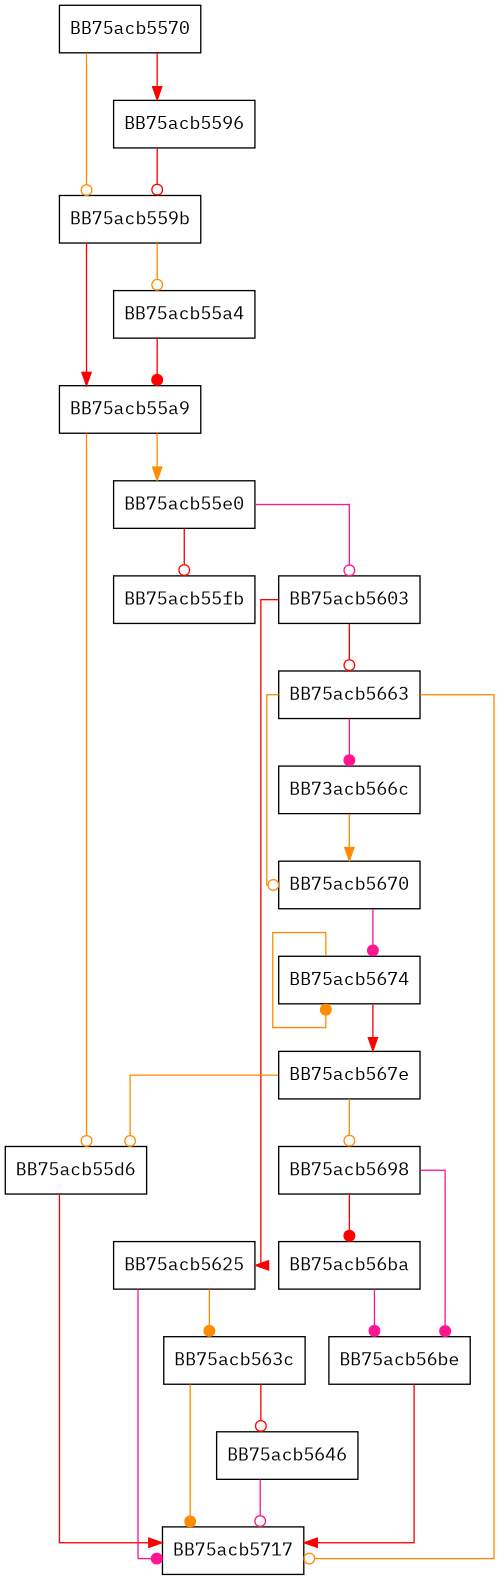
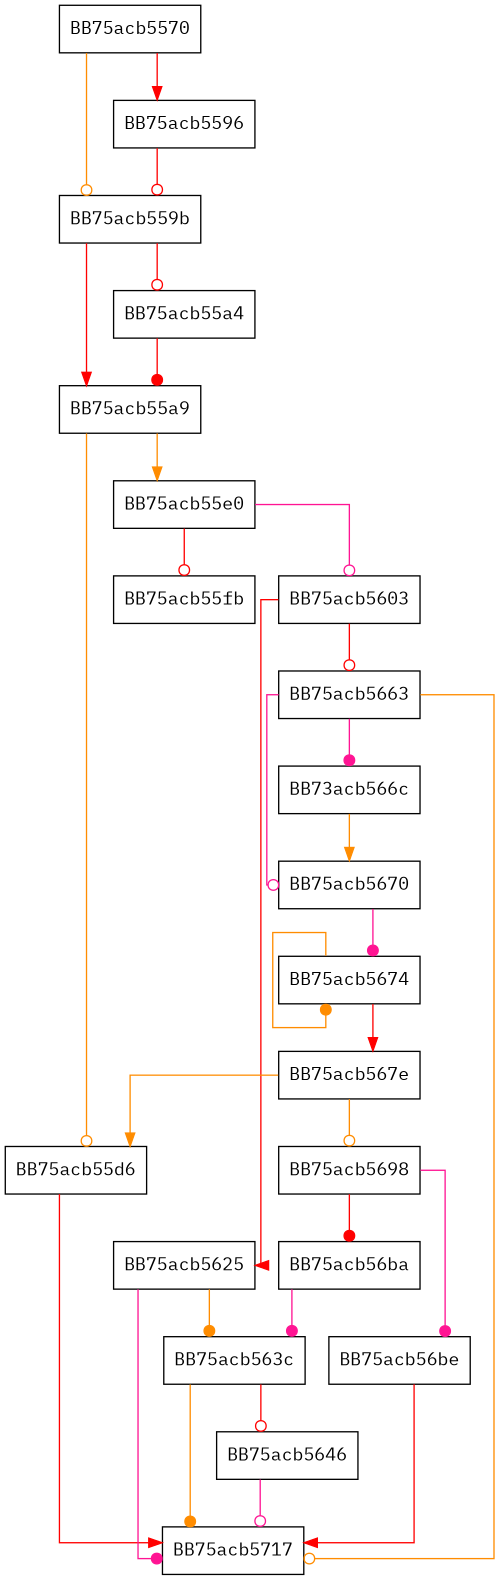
(157, 261) -> (157, 261)
(267, 785) -> (267, 785)
(174, 1075) -> (174, 1075)
(374, 1307) -> (292, 1307)
